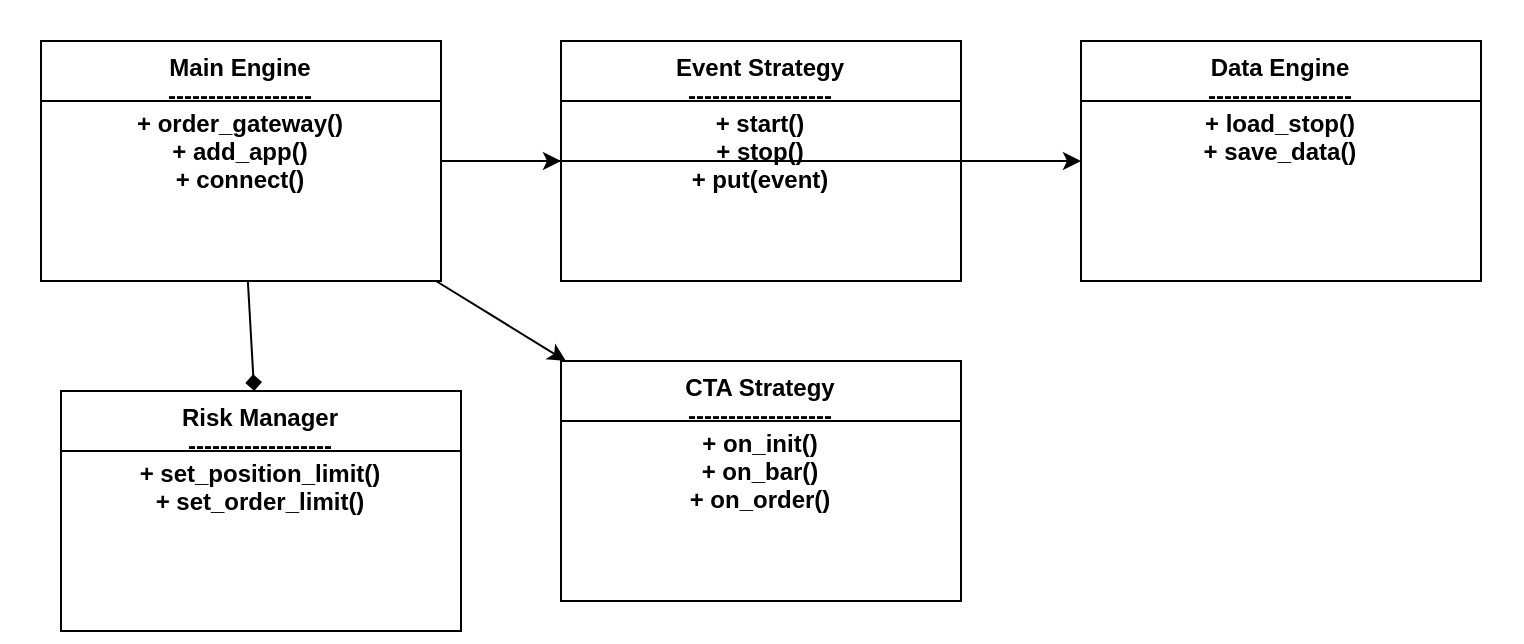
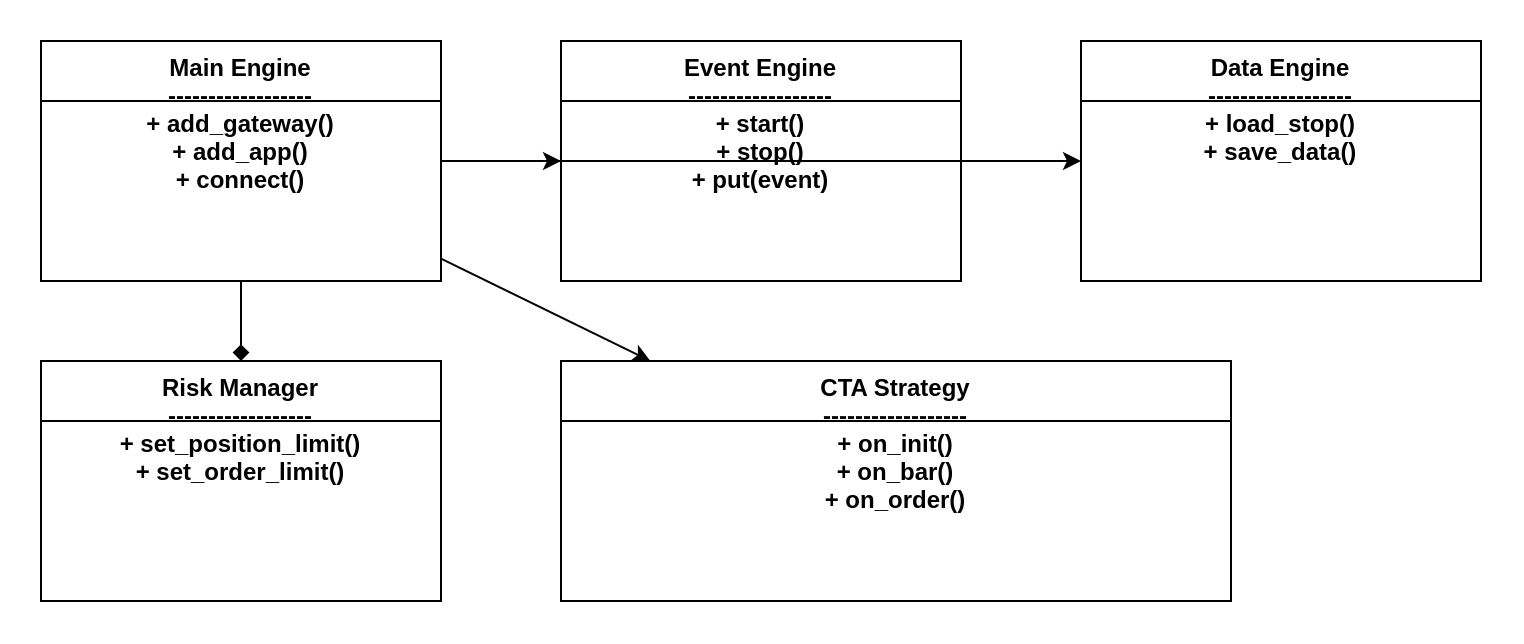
(240, 68) -> (240, 68)
(760, 68) -> (760, 68)
(761, 481) -> (896, 481)
(261, 511) -> (241, 481)
